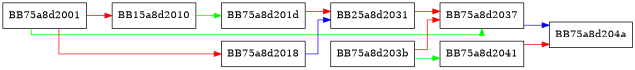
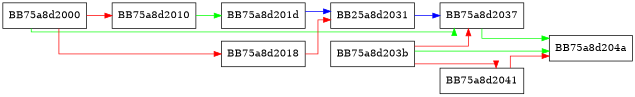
(314, 11) -> (314, 11)
(424, 11) -> (424, 16)
(45, 16) -> (45, 16)
(154, 16) -> (154, 16)
(533, 25) -> (507, 38)
(318, 40) -> (318, 40)
none -> (478, 51)
(424, 58) -> (456, 64)
